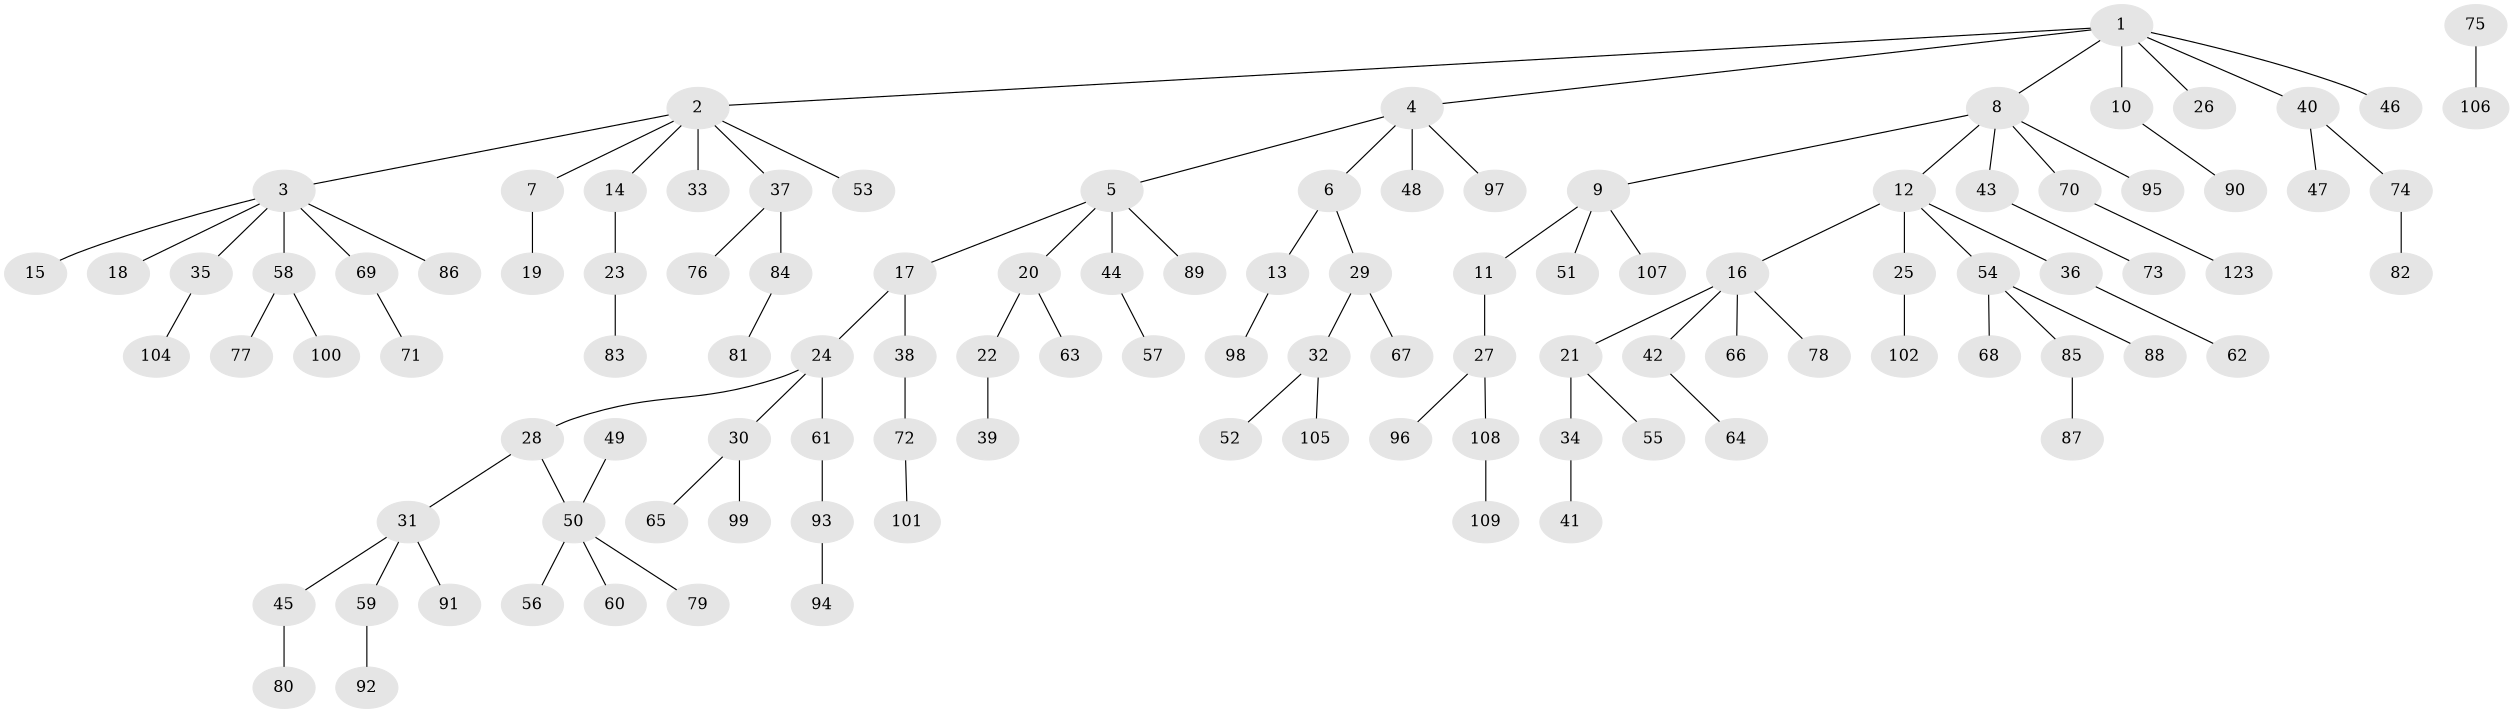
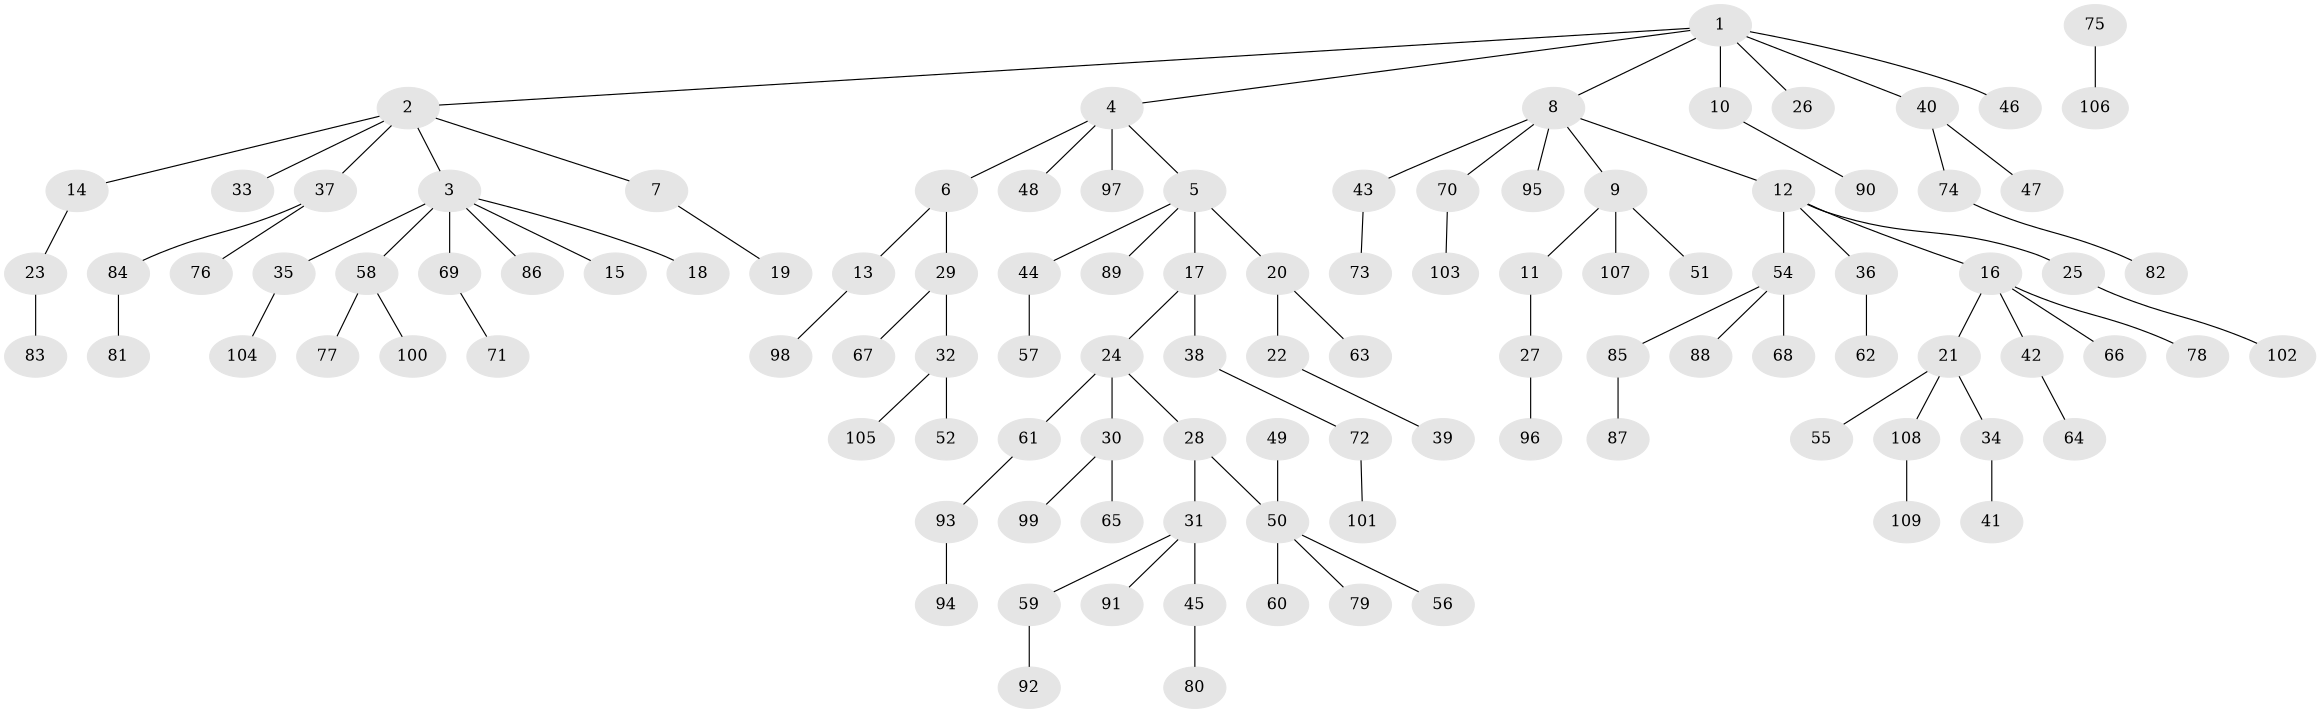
(864, 191) -> none
(2239, 274) -> (1446, 274)
(1485, 398) -> (1928, 398)
